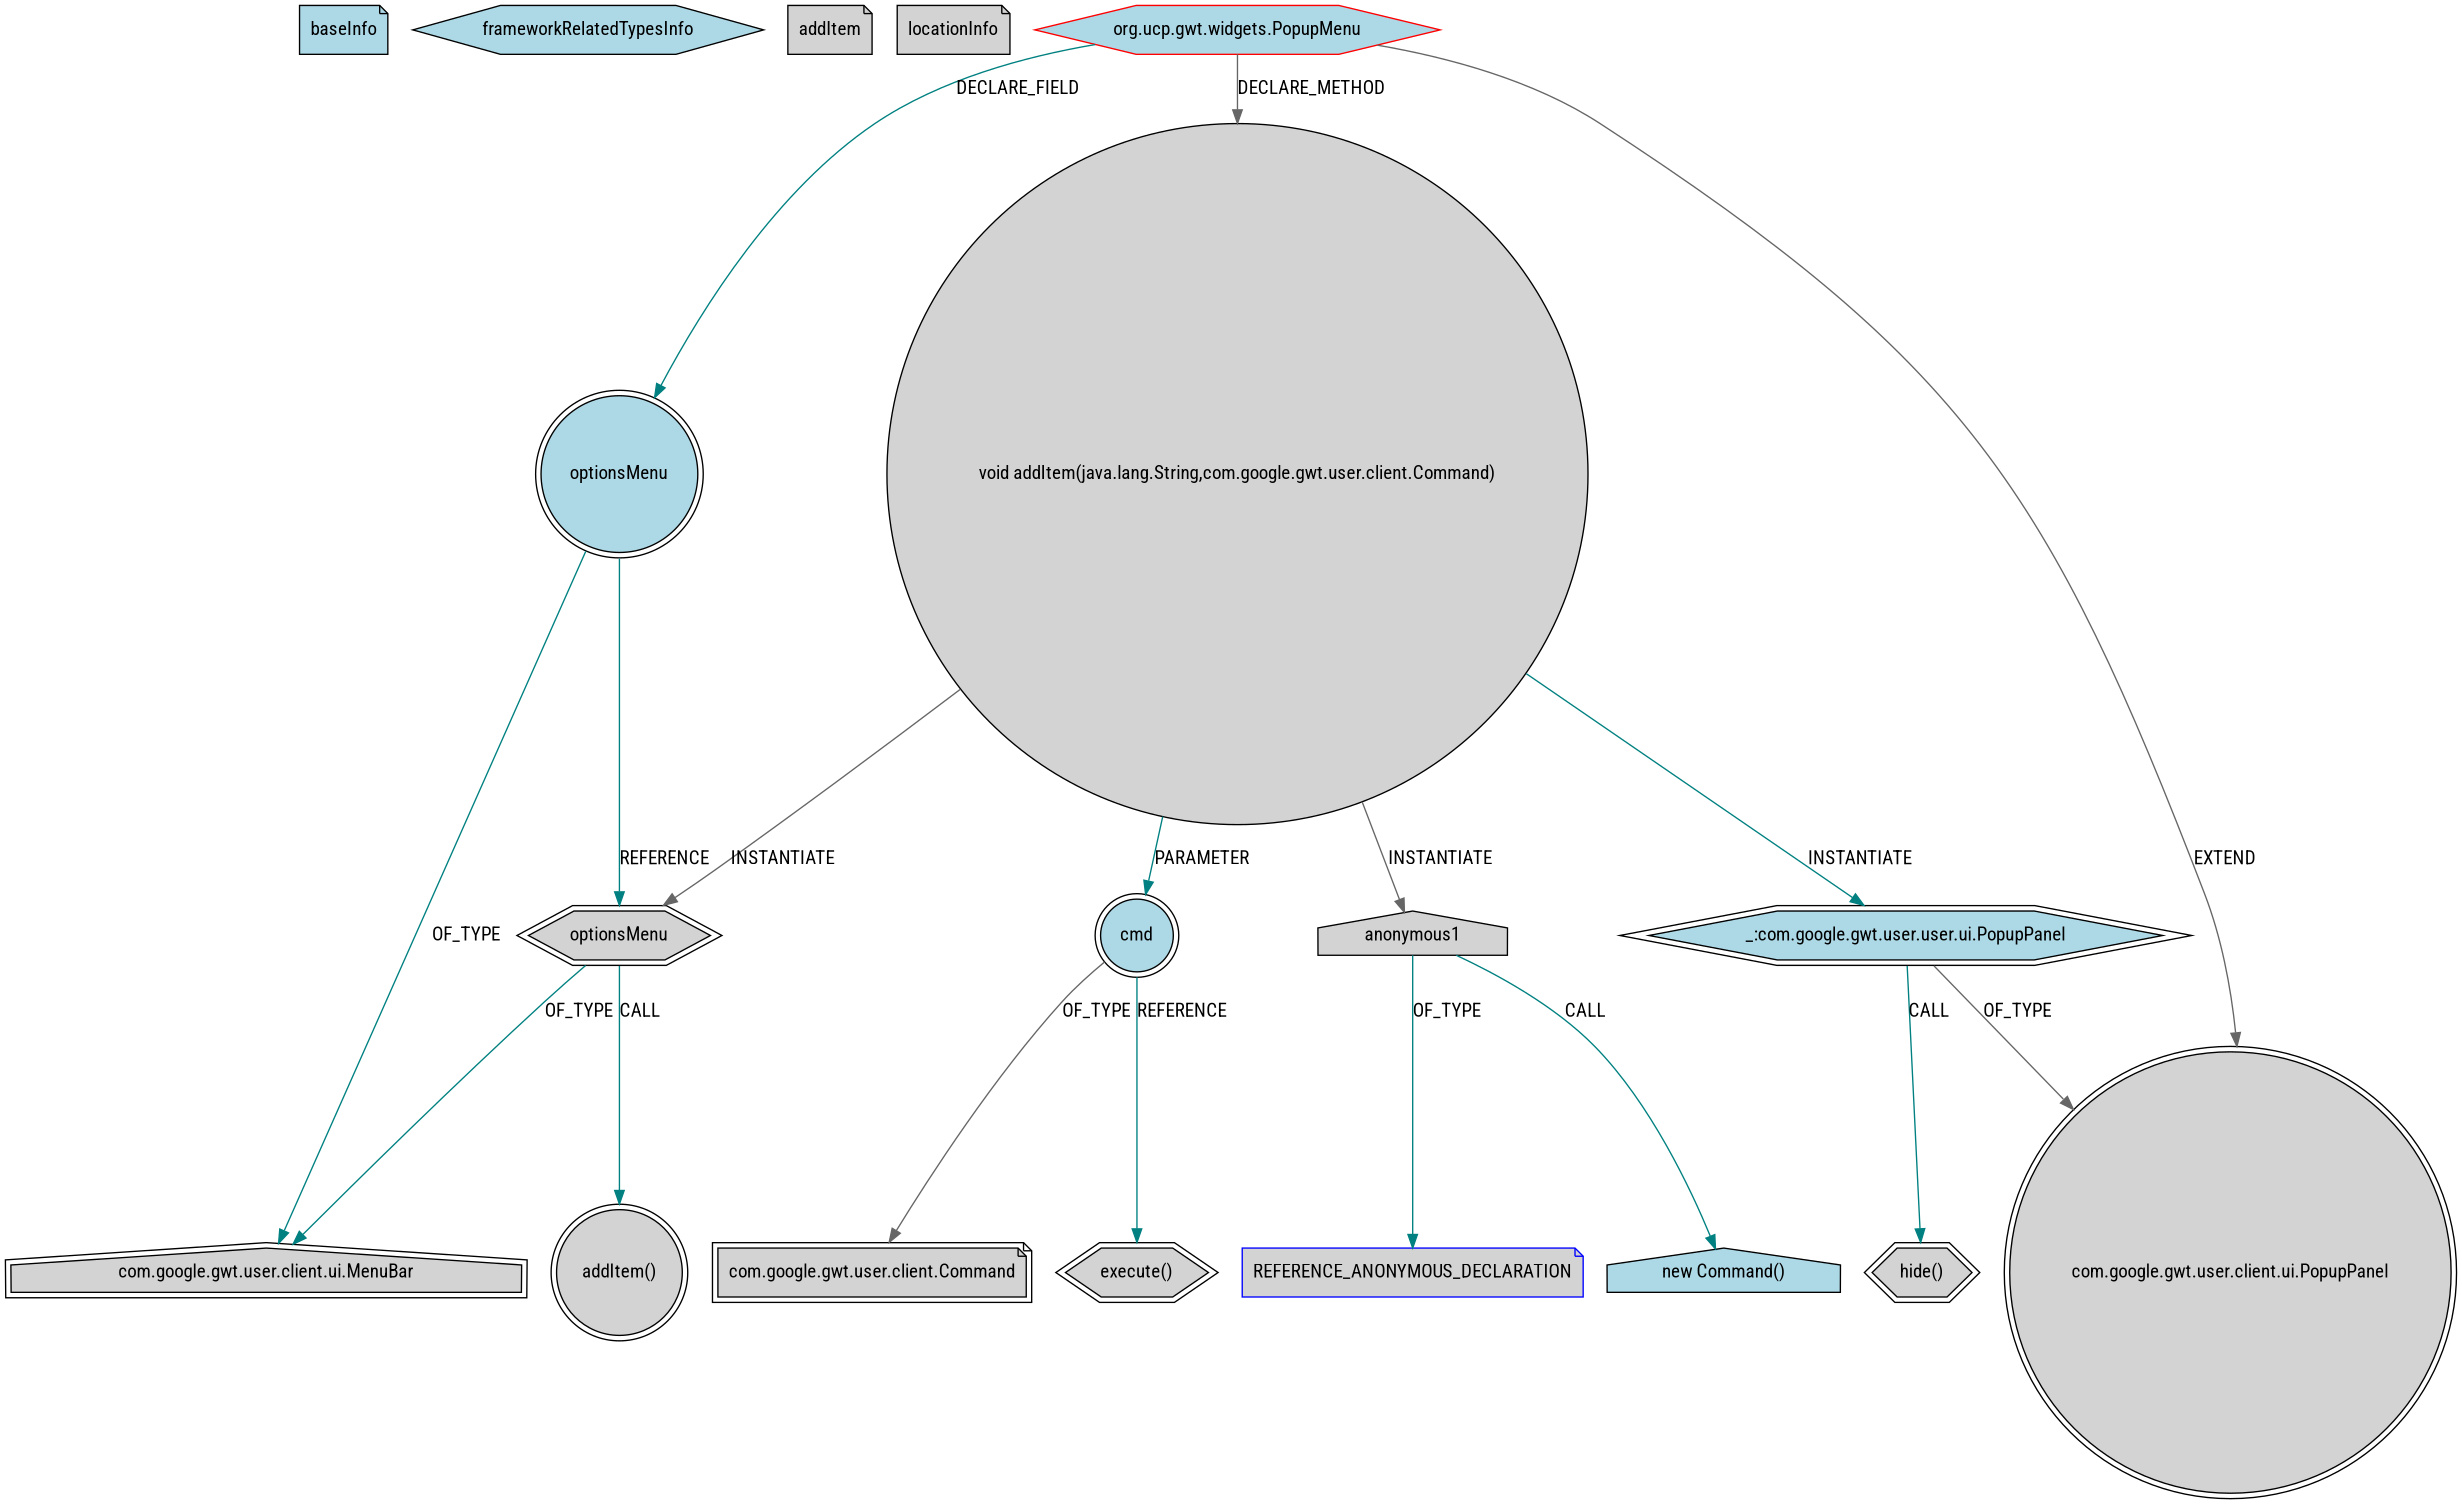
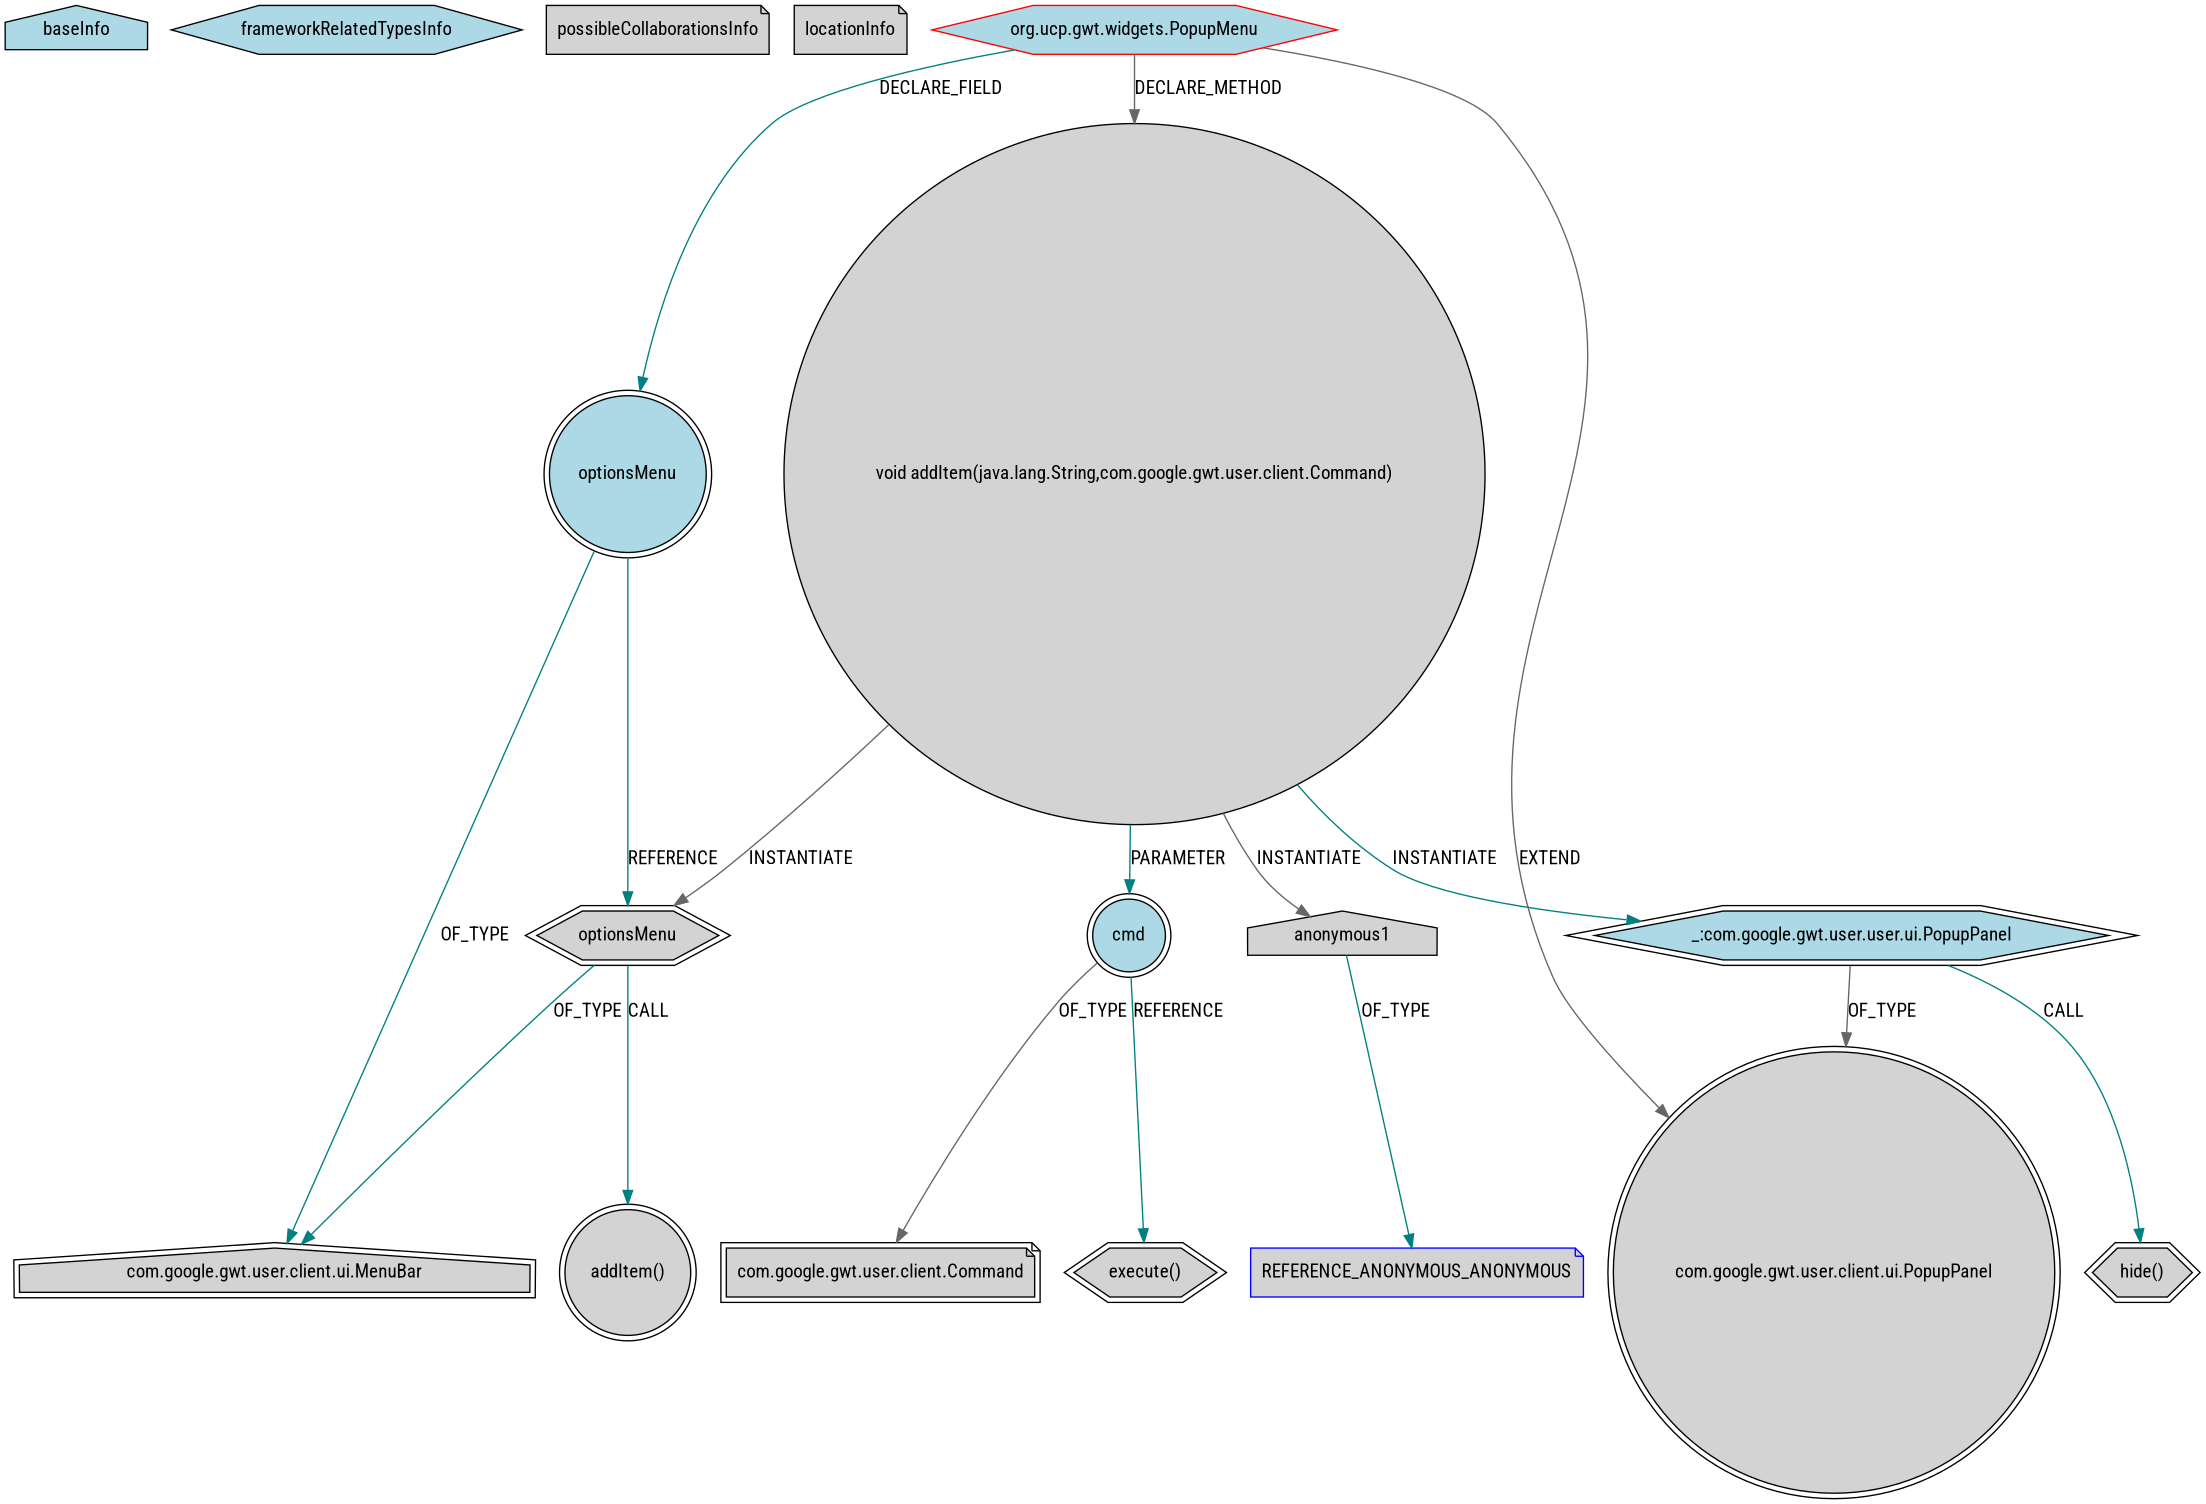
(344, 30) -> (76, 30)
(830, 30) -> (658, 30)
(1413, 1273) -> (1417, 1273)
(1724, 1273) -> none
